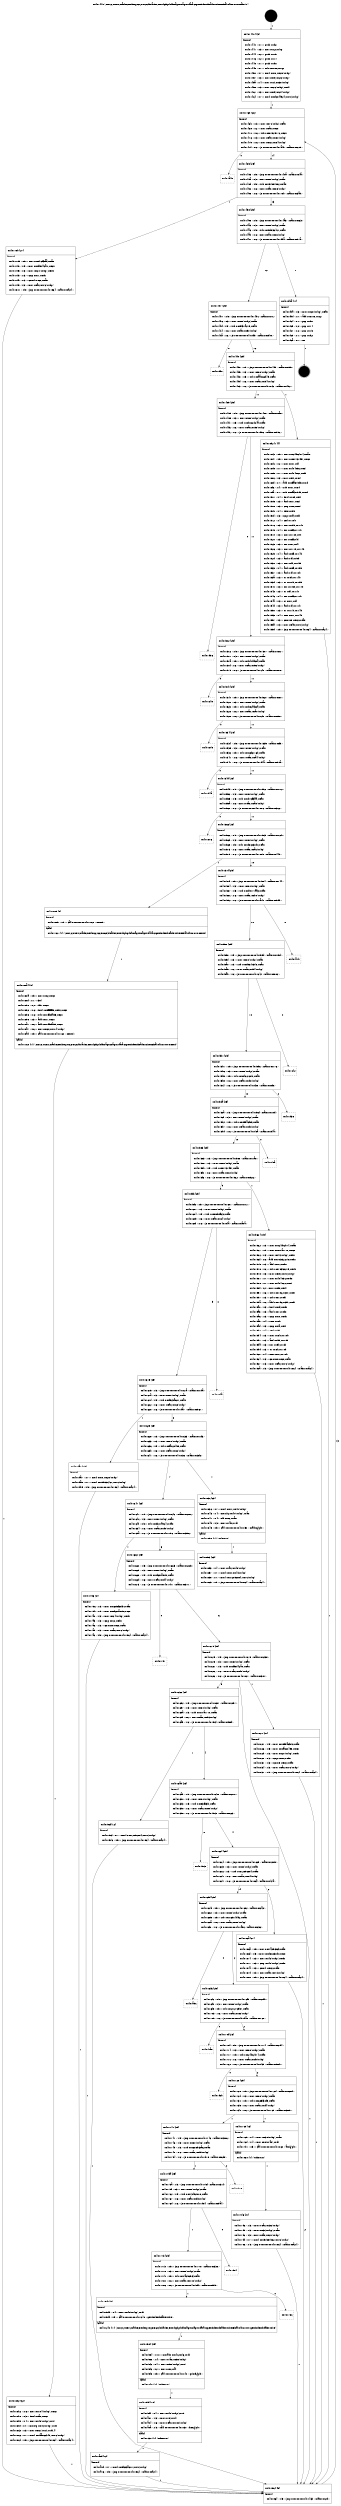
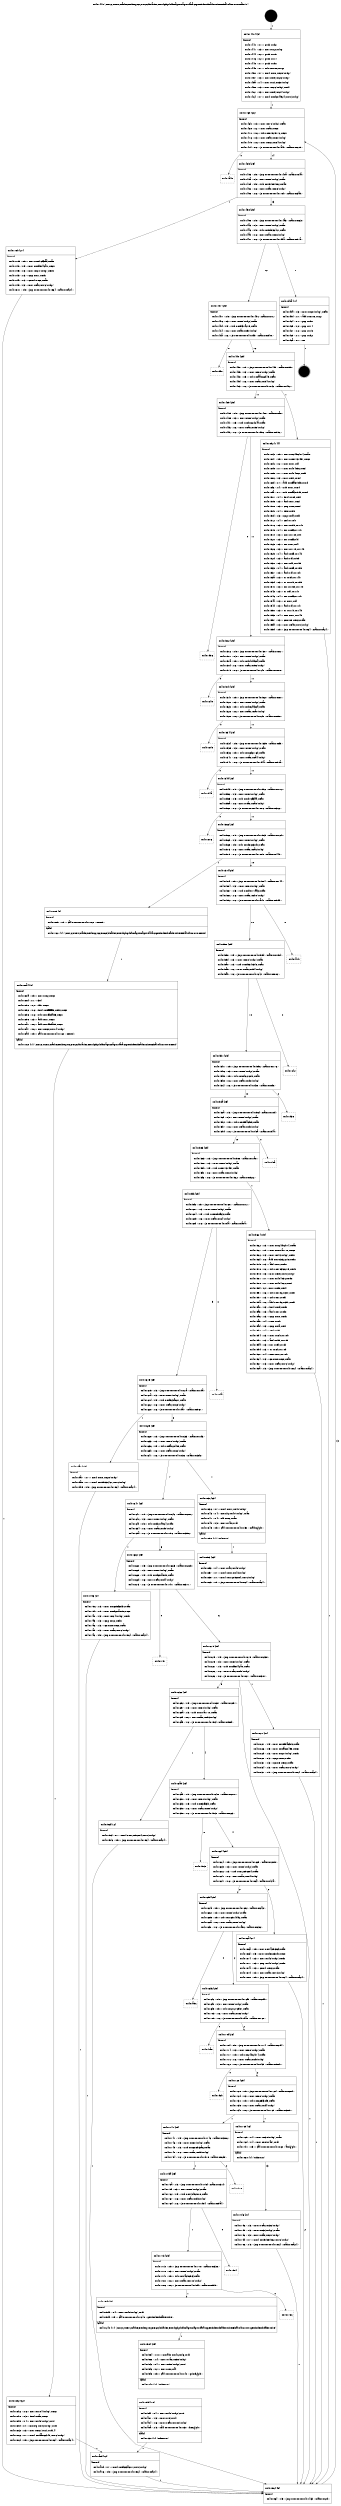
(221, 1185) -> none
(240, 1889) -> (240, 1889)
(267, 2166) -> (267, 2166)
(170, 2393) -> none
(134, 2489) -> (88, 2445)
